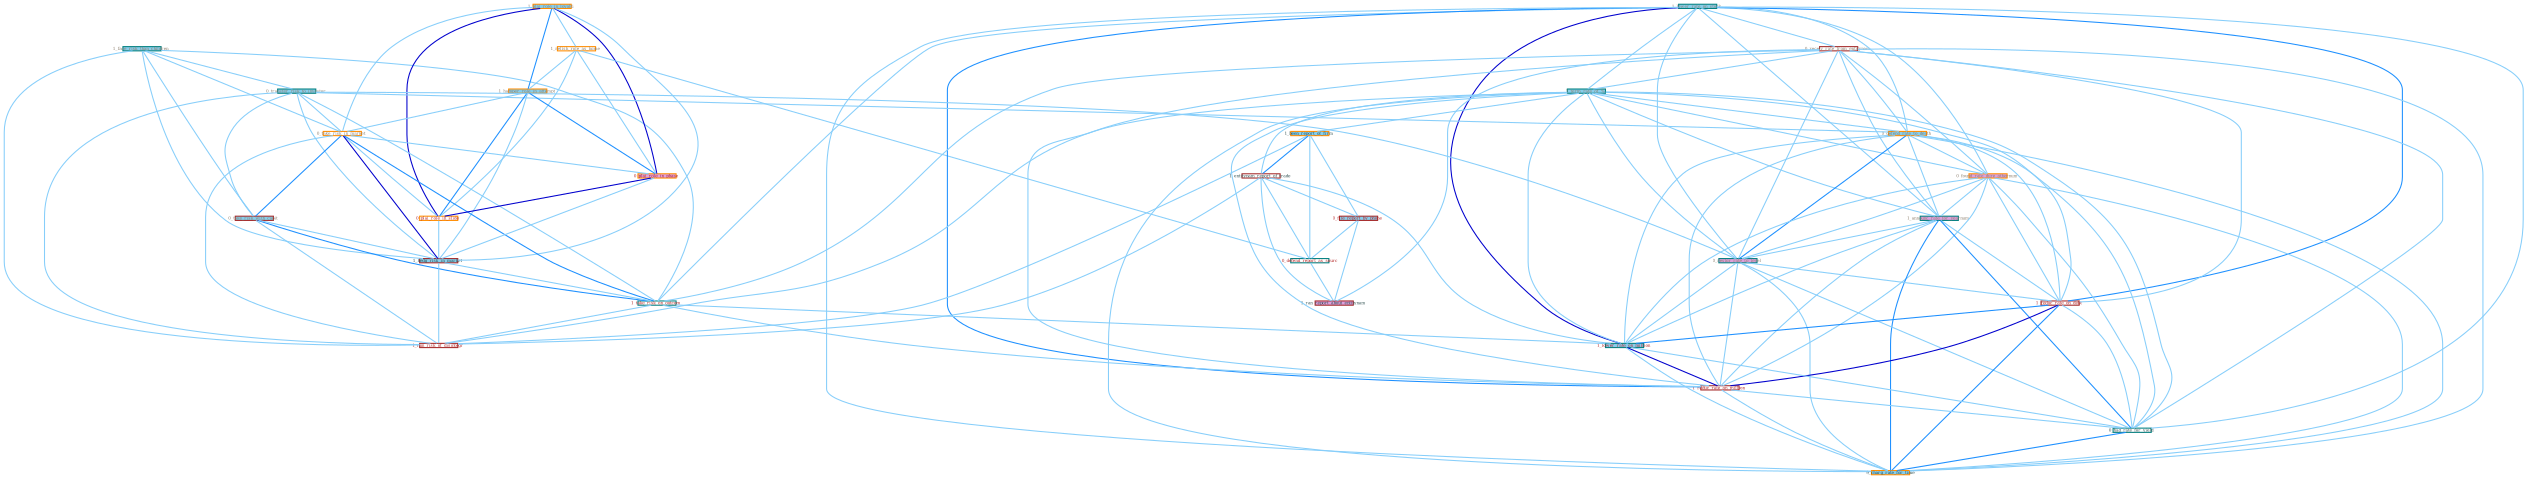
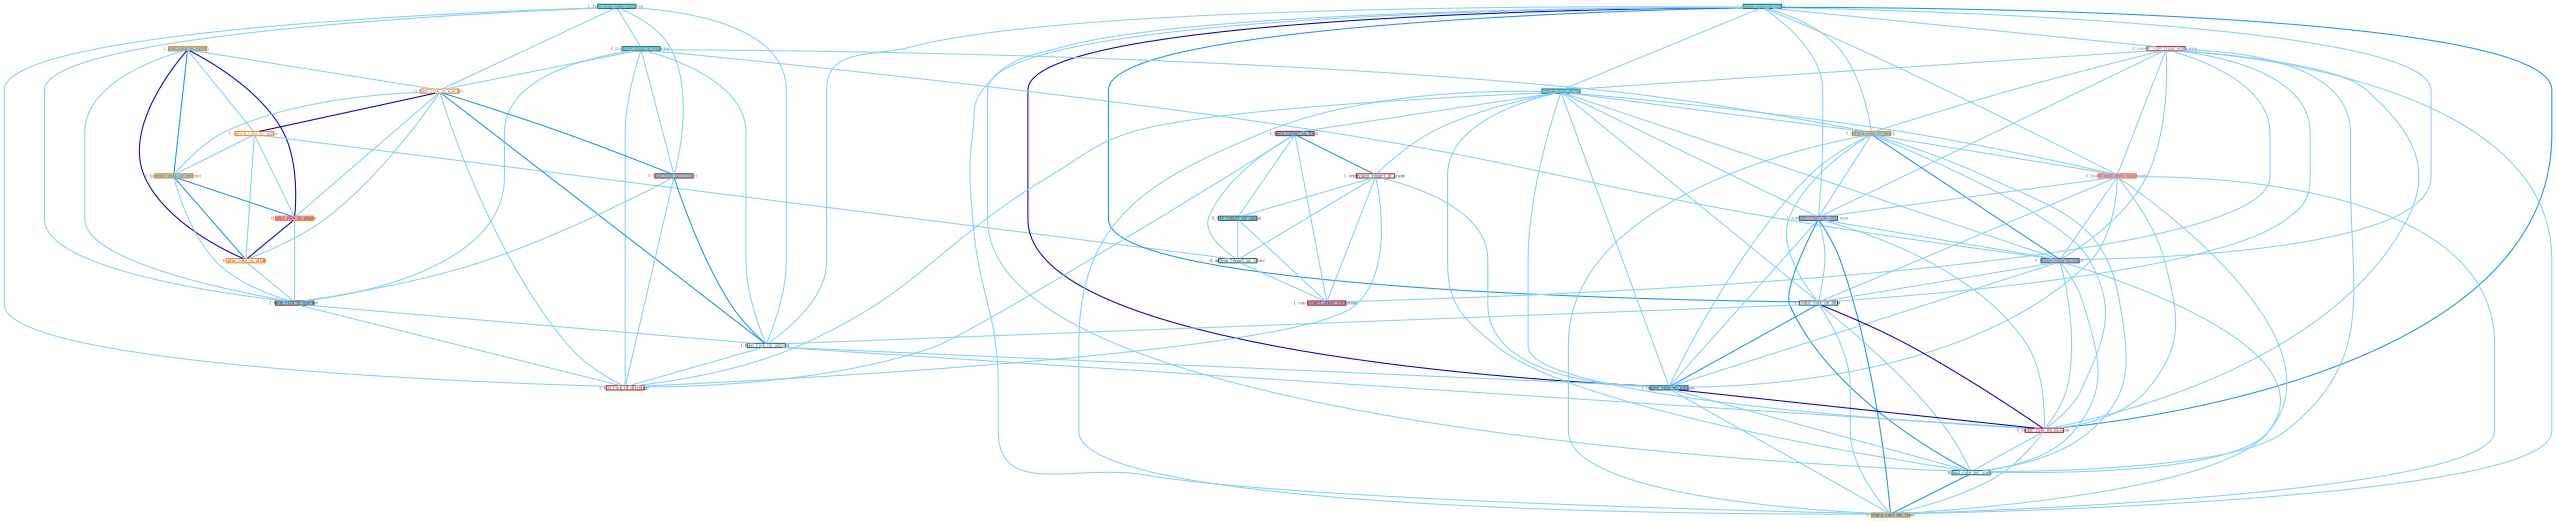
(1210, 71) -> (1267, 325)
(1310, 134) -> (1295, 134)
(391, 197) -> (347, 112)
(1359, 218) -> (1238, 218)
none -> (1312, 226)
(2060, 303) -> (1818, 303)
(1975, 388) -> (1850, 400)
